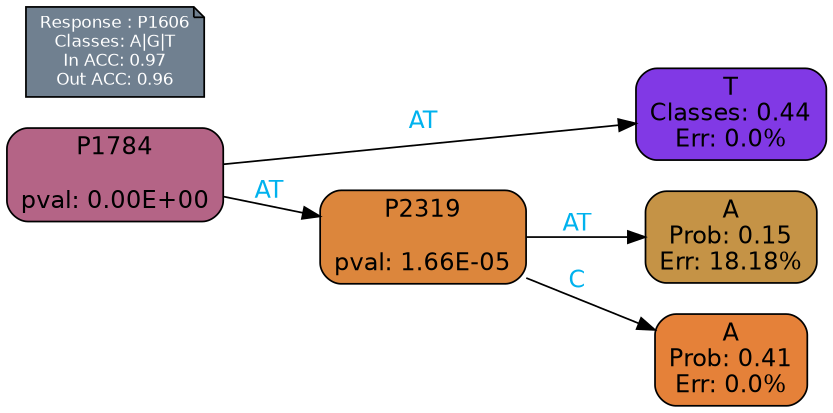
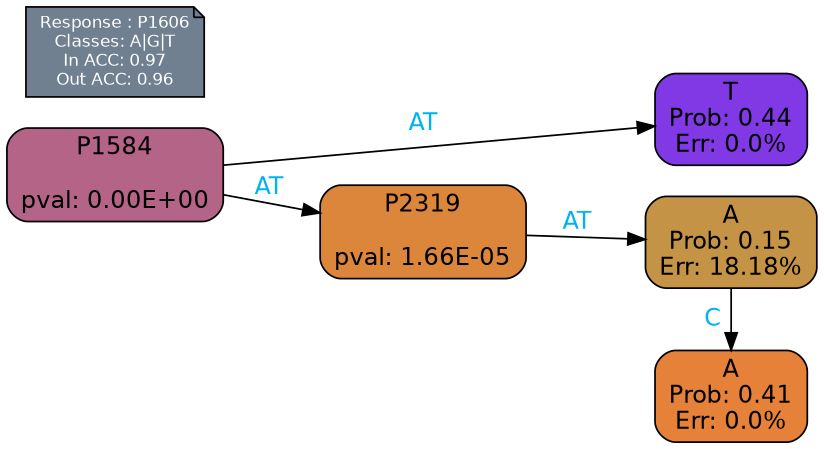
(731, 114) -> (731, 119)
(115, 175) -> (115, 175)
(582, 301) -> (731, 310)
